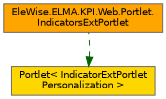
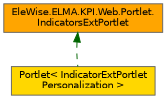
(90, 45) -> (77, 54)
